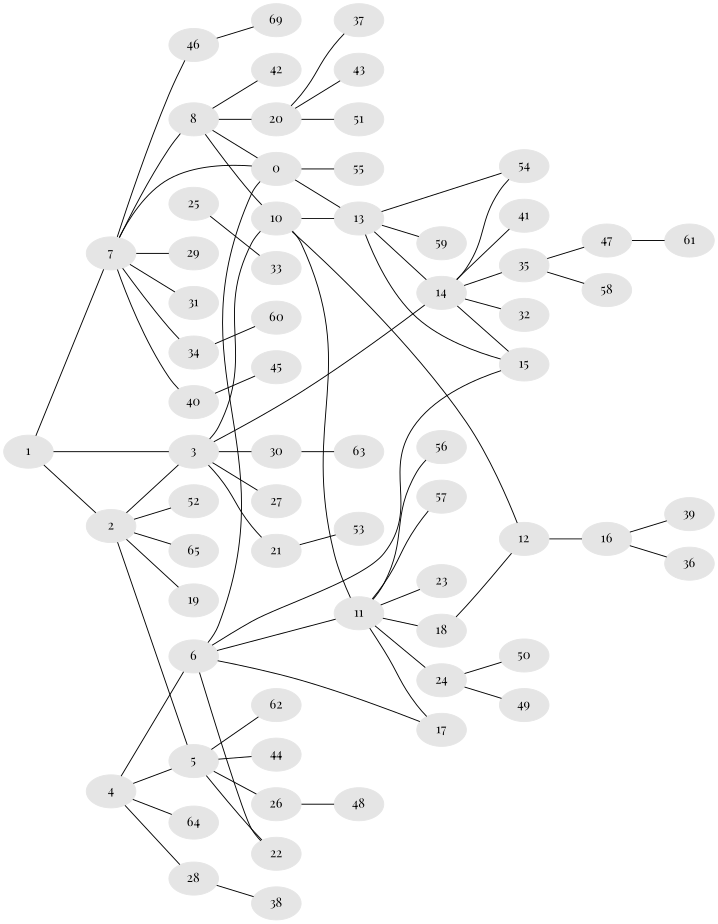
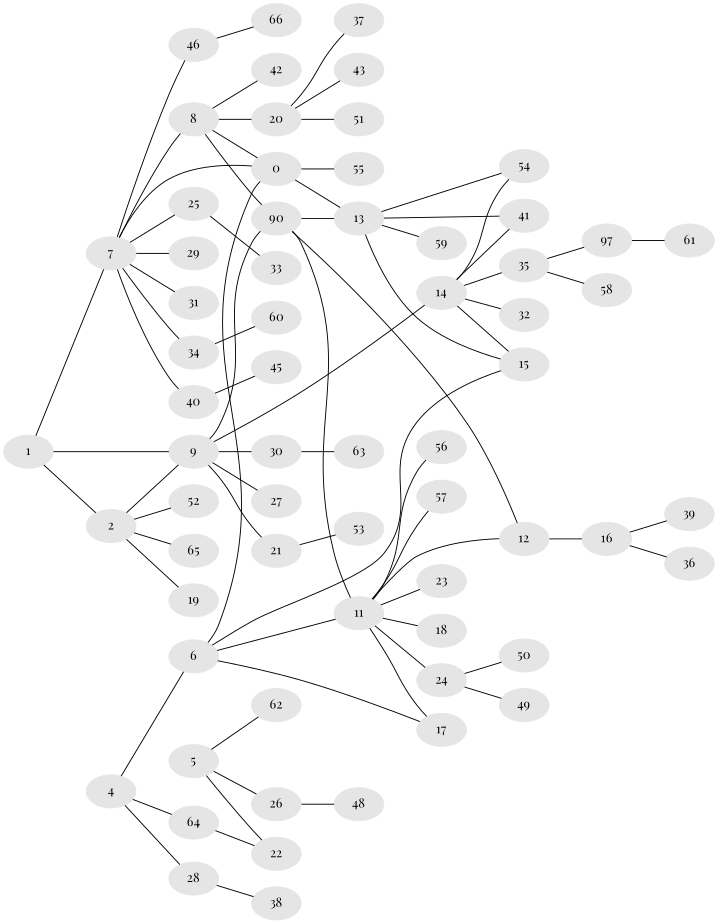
(276, 20) -> (276, 20)
(276, 218) -> (276, 218)
none -> (152, 229)
(607, 241) -> (607, 241)
(400, 256) -> (442, 217)
(194, 452) -> (194, 452)
(484, 586) -> (427, 552)
(152, 644) -> none
(224, 750) -> (235, 838)
(276, 755) -> none
(152, 776) -> none
